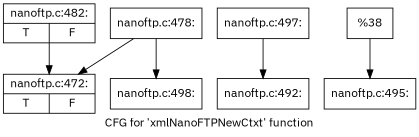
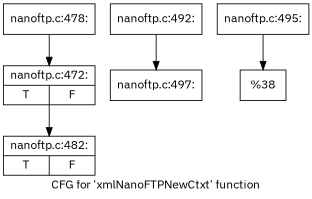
(49, 54) -> (49, 116)
(263, 54) -> (156, 48)
(370, 54) -> (263, 48)
(156, 94) -> none
